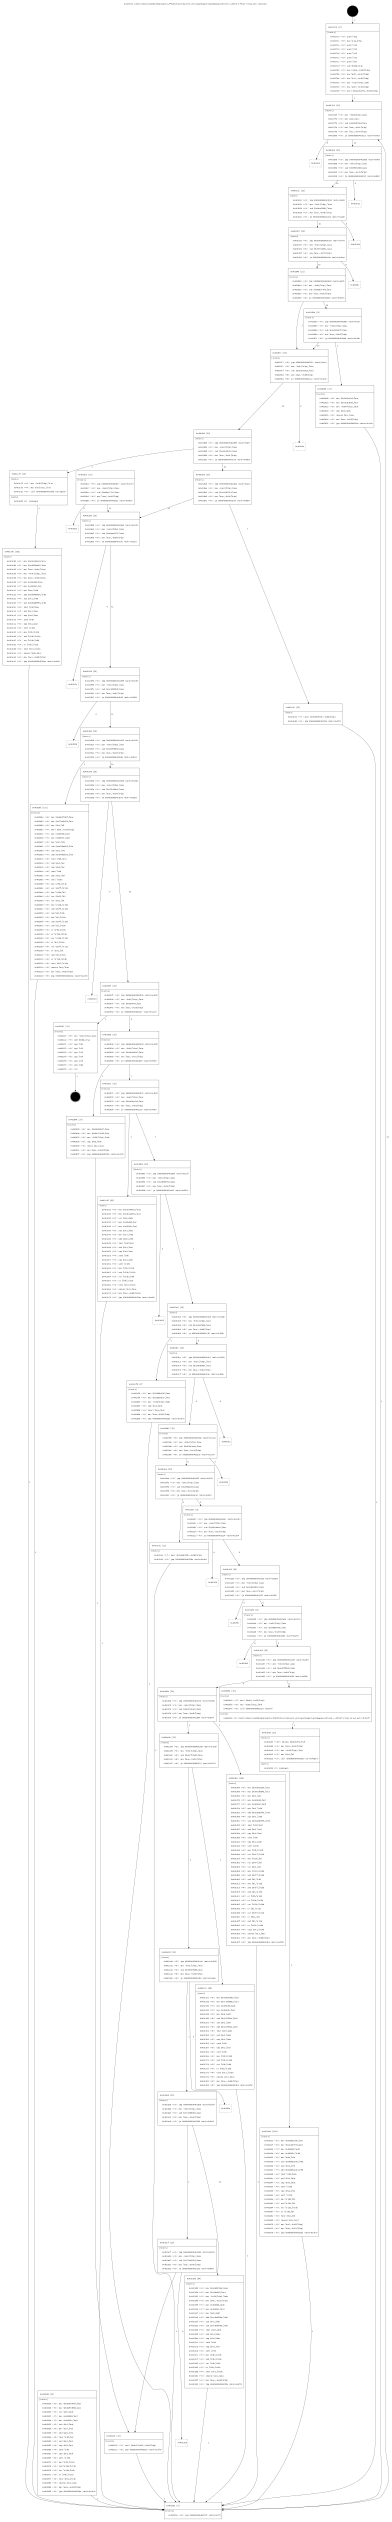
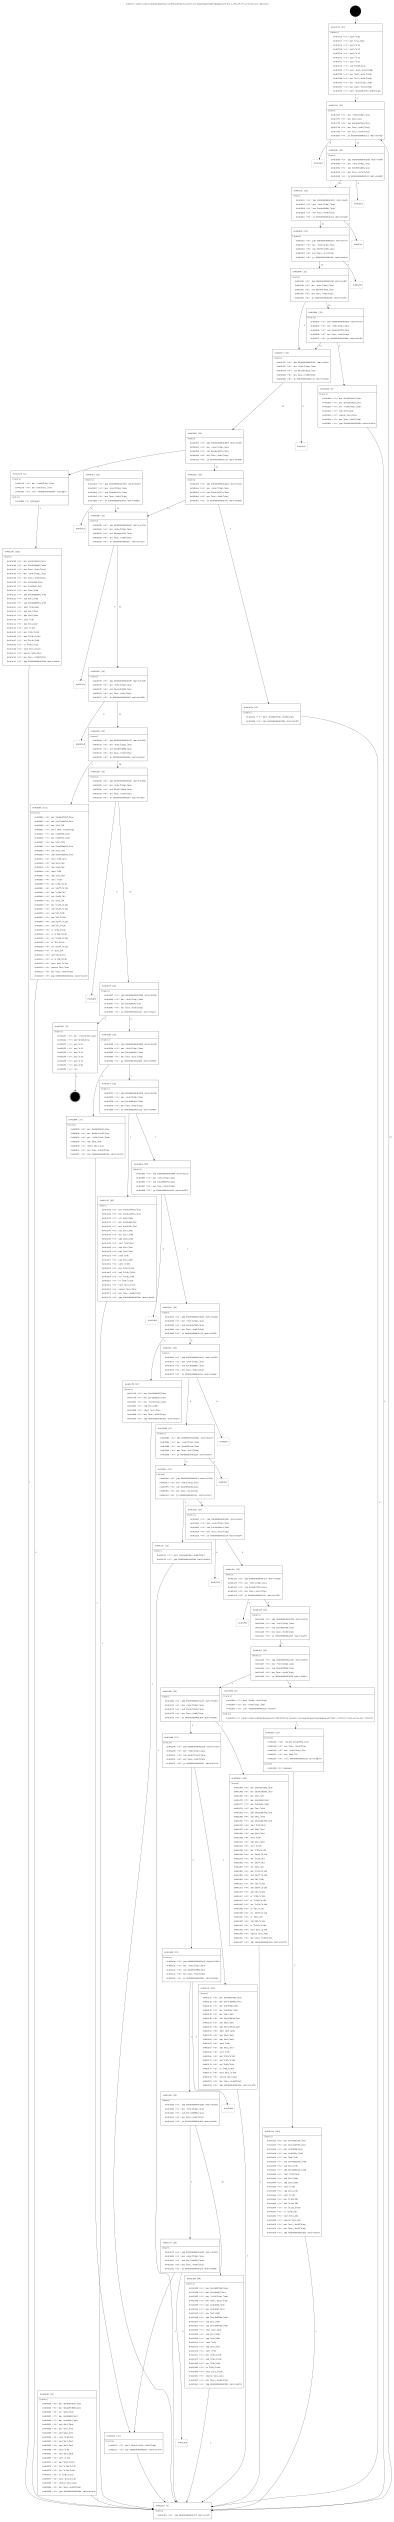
(243, 1664) -> none
